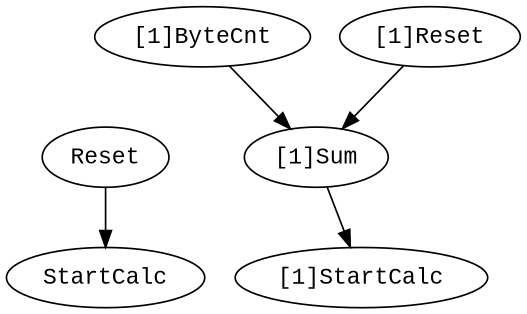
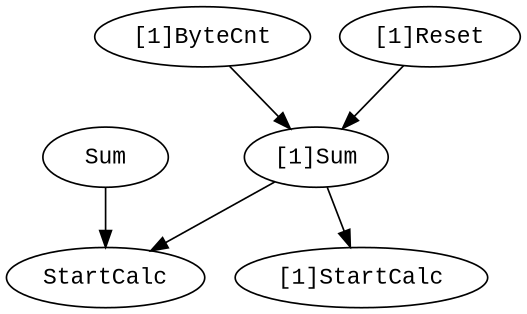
(106, 157) -> (106, 157)
none -> (220, 212)
